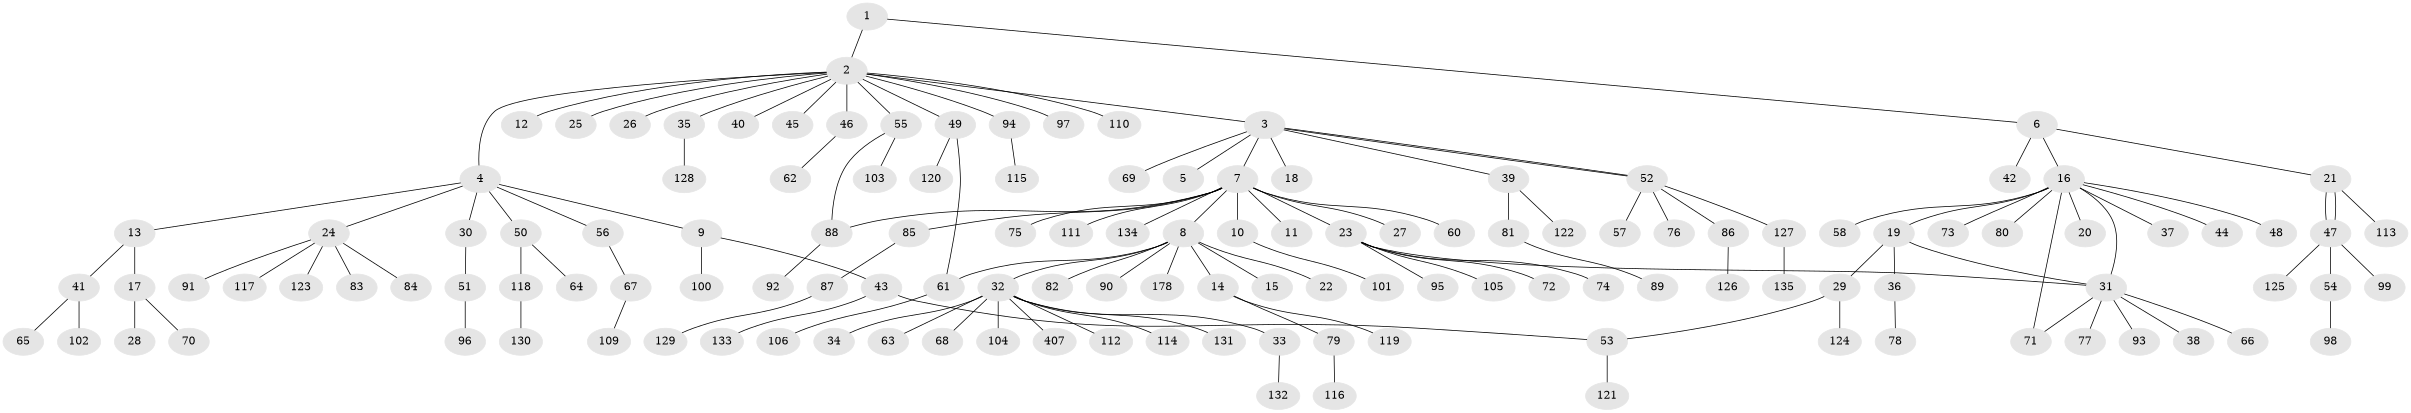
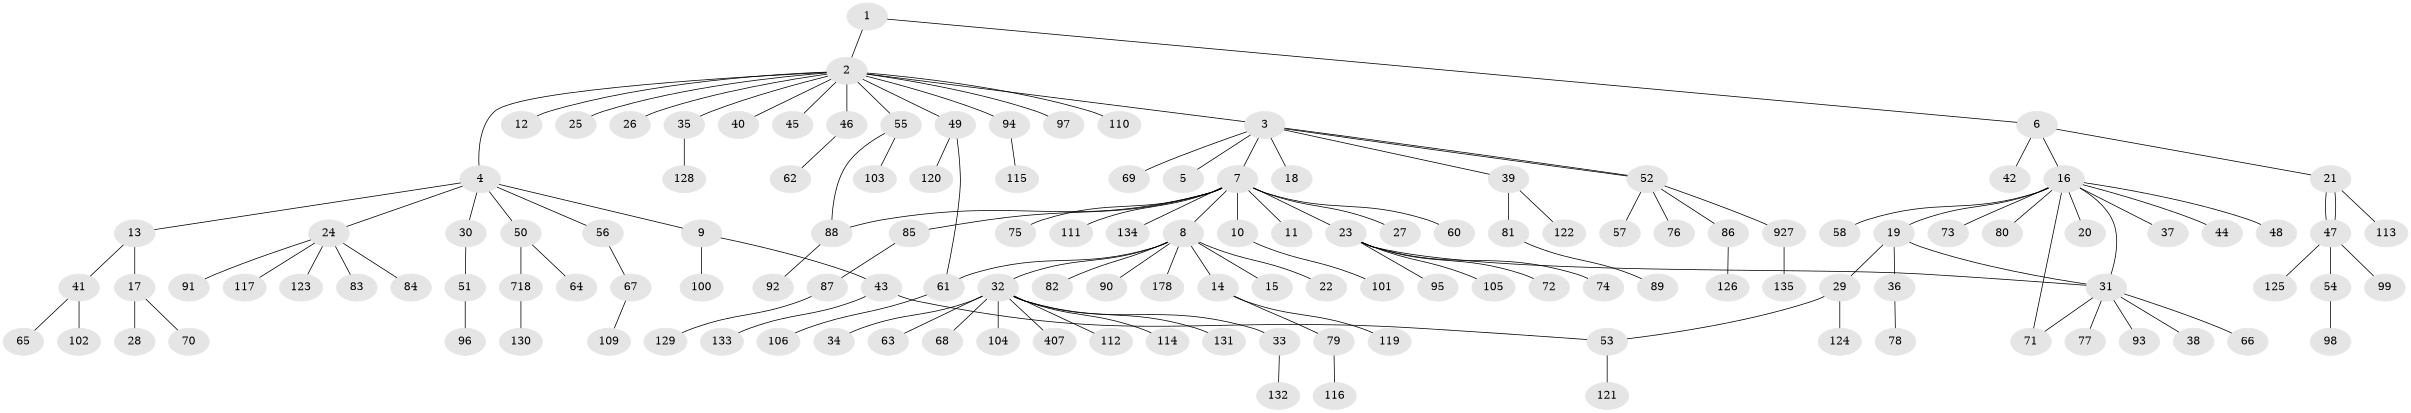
(1784, 233) -> (1784, 233)
(521, 288) -> (521, 288)
